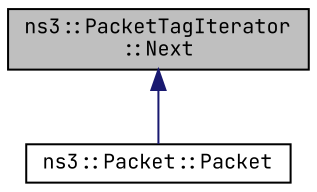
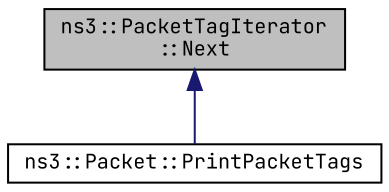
(158, 163) -> (195, 163)
